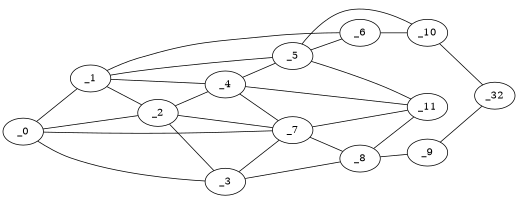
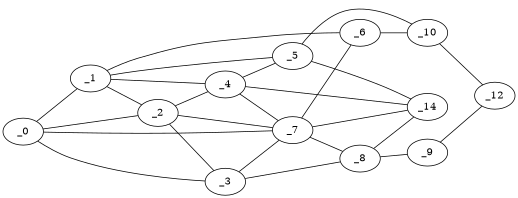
(326, 44) -> (326, 82)
(495, 96) -> (495, 96)
(427, 107) -> (427, 107)
